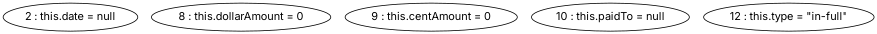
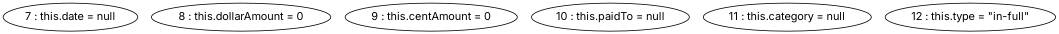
(70, 17) -> (70, 17)
none -> (787, 17)
